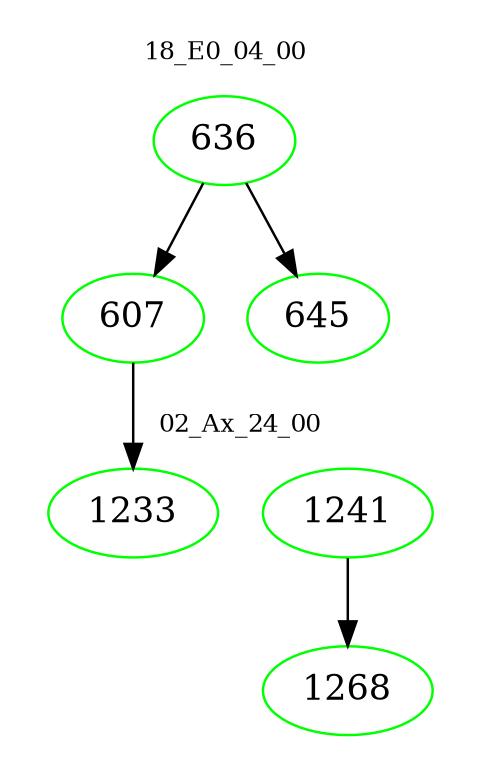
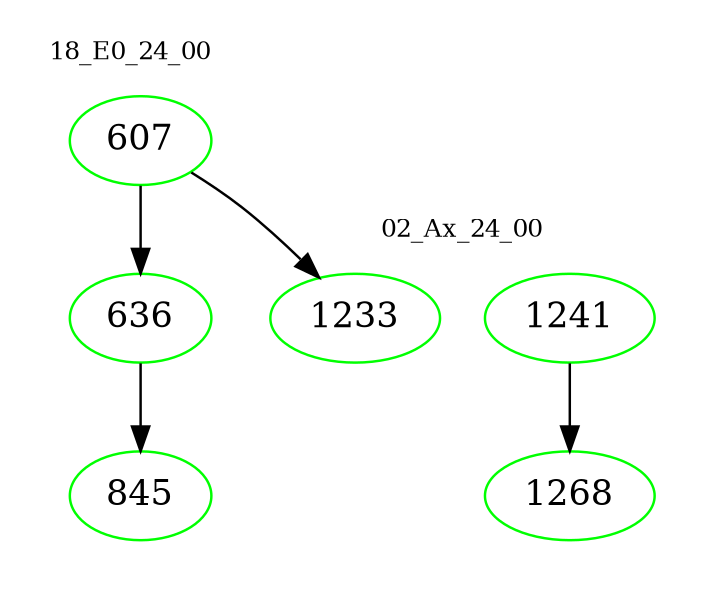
(226, 53) -> (131, 53)
(185, 218) -> (141, 217)
(318, 318) -> (141, 496)
